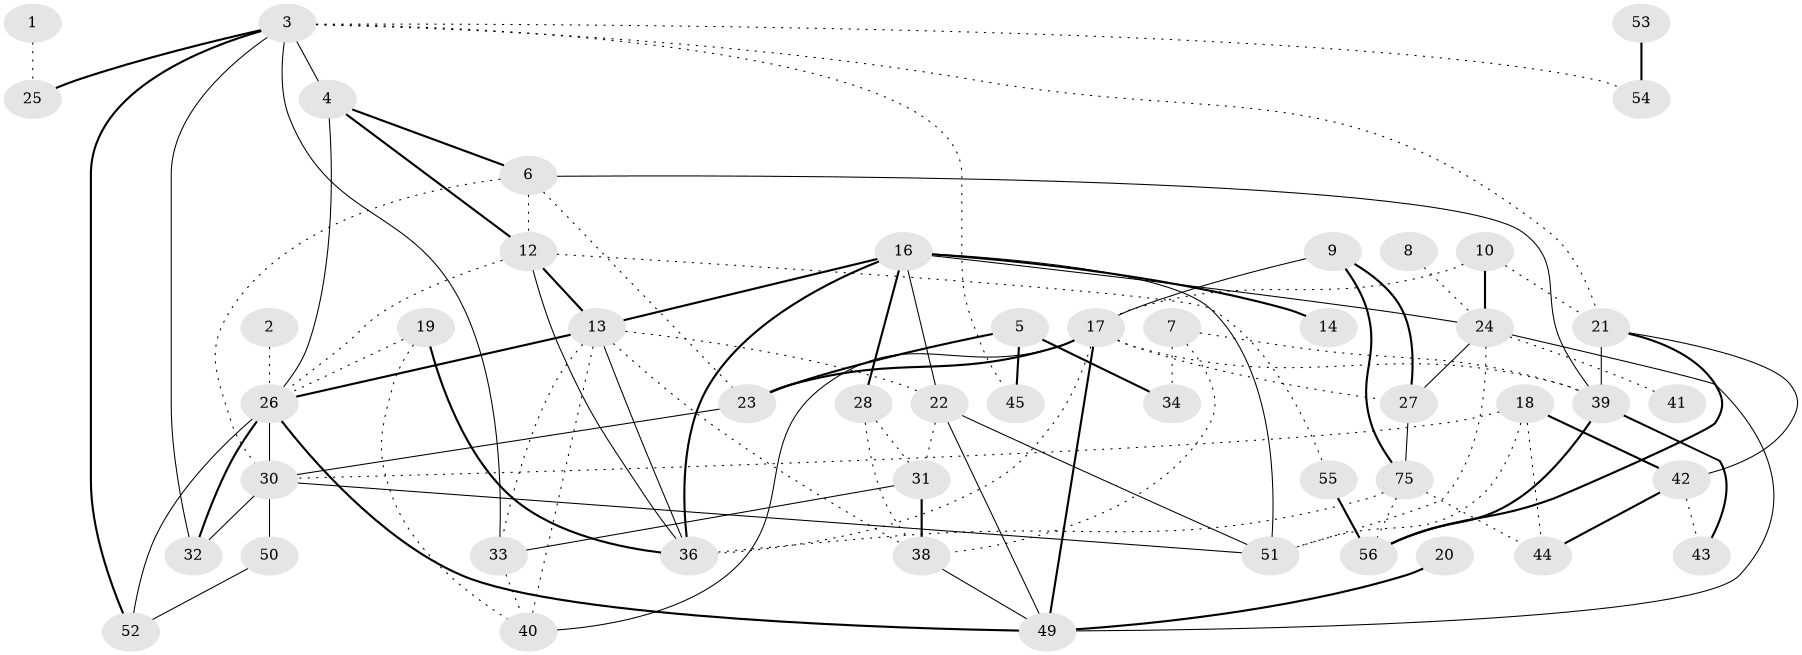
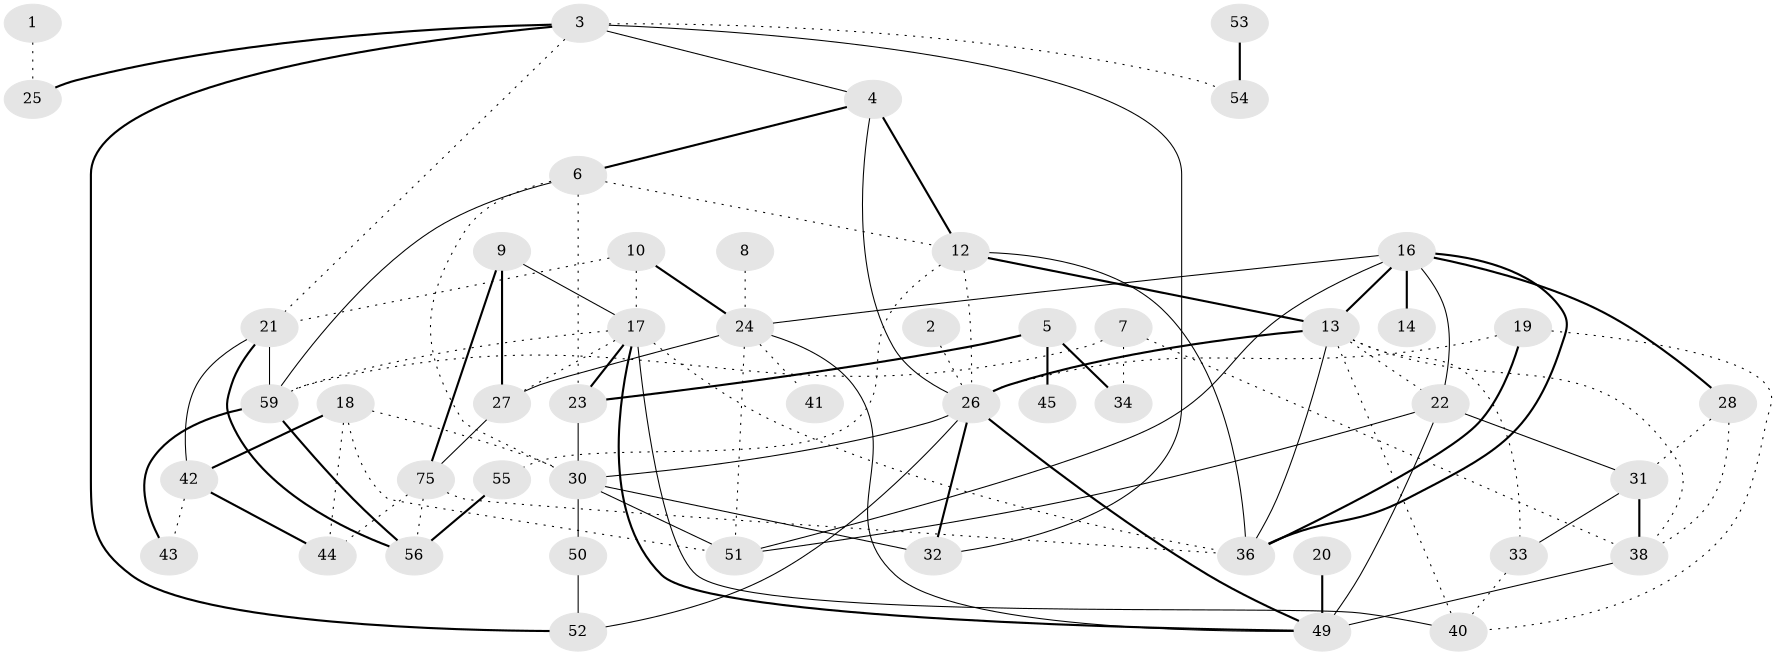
(769, 64) -> none
(435, 264) -> none
(1601, 404) -> (270, 404)
(931, 442) -> (1540, 442)
